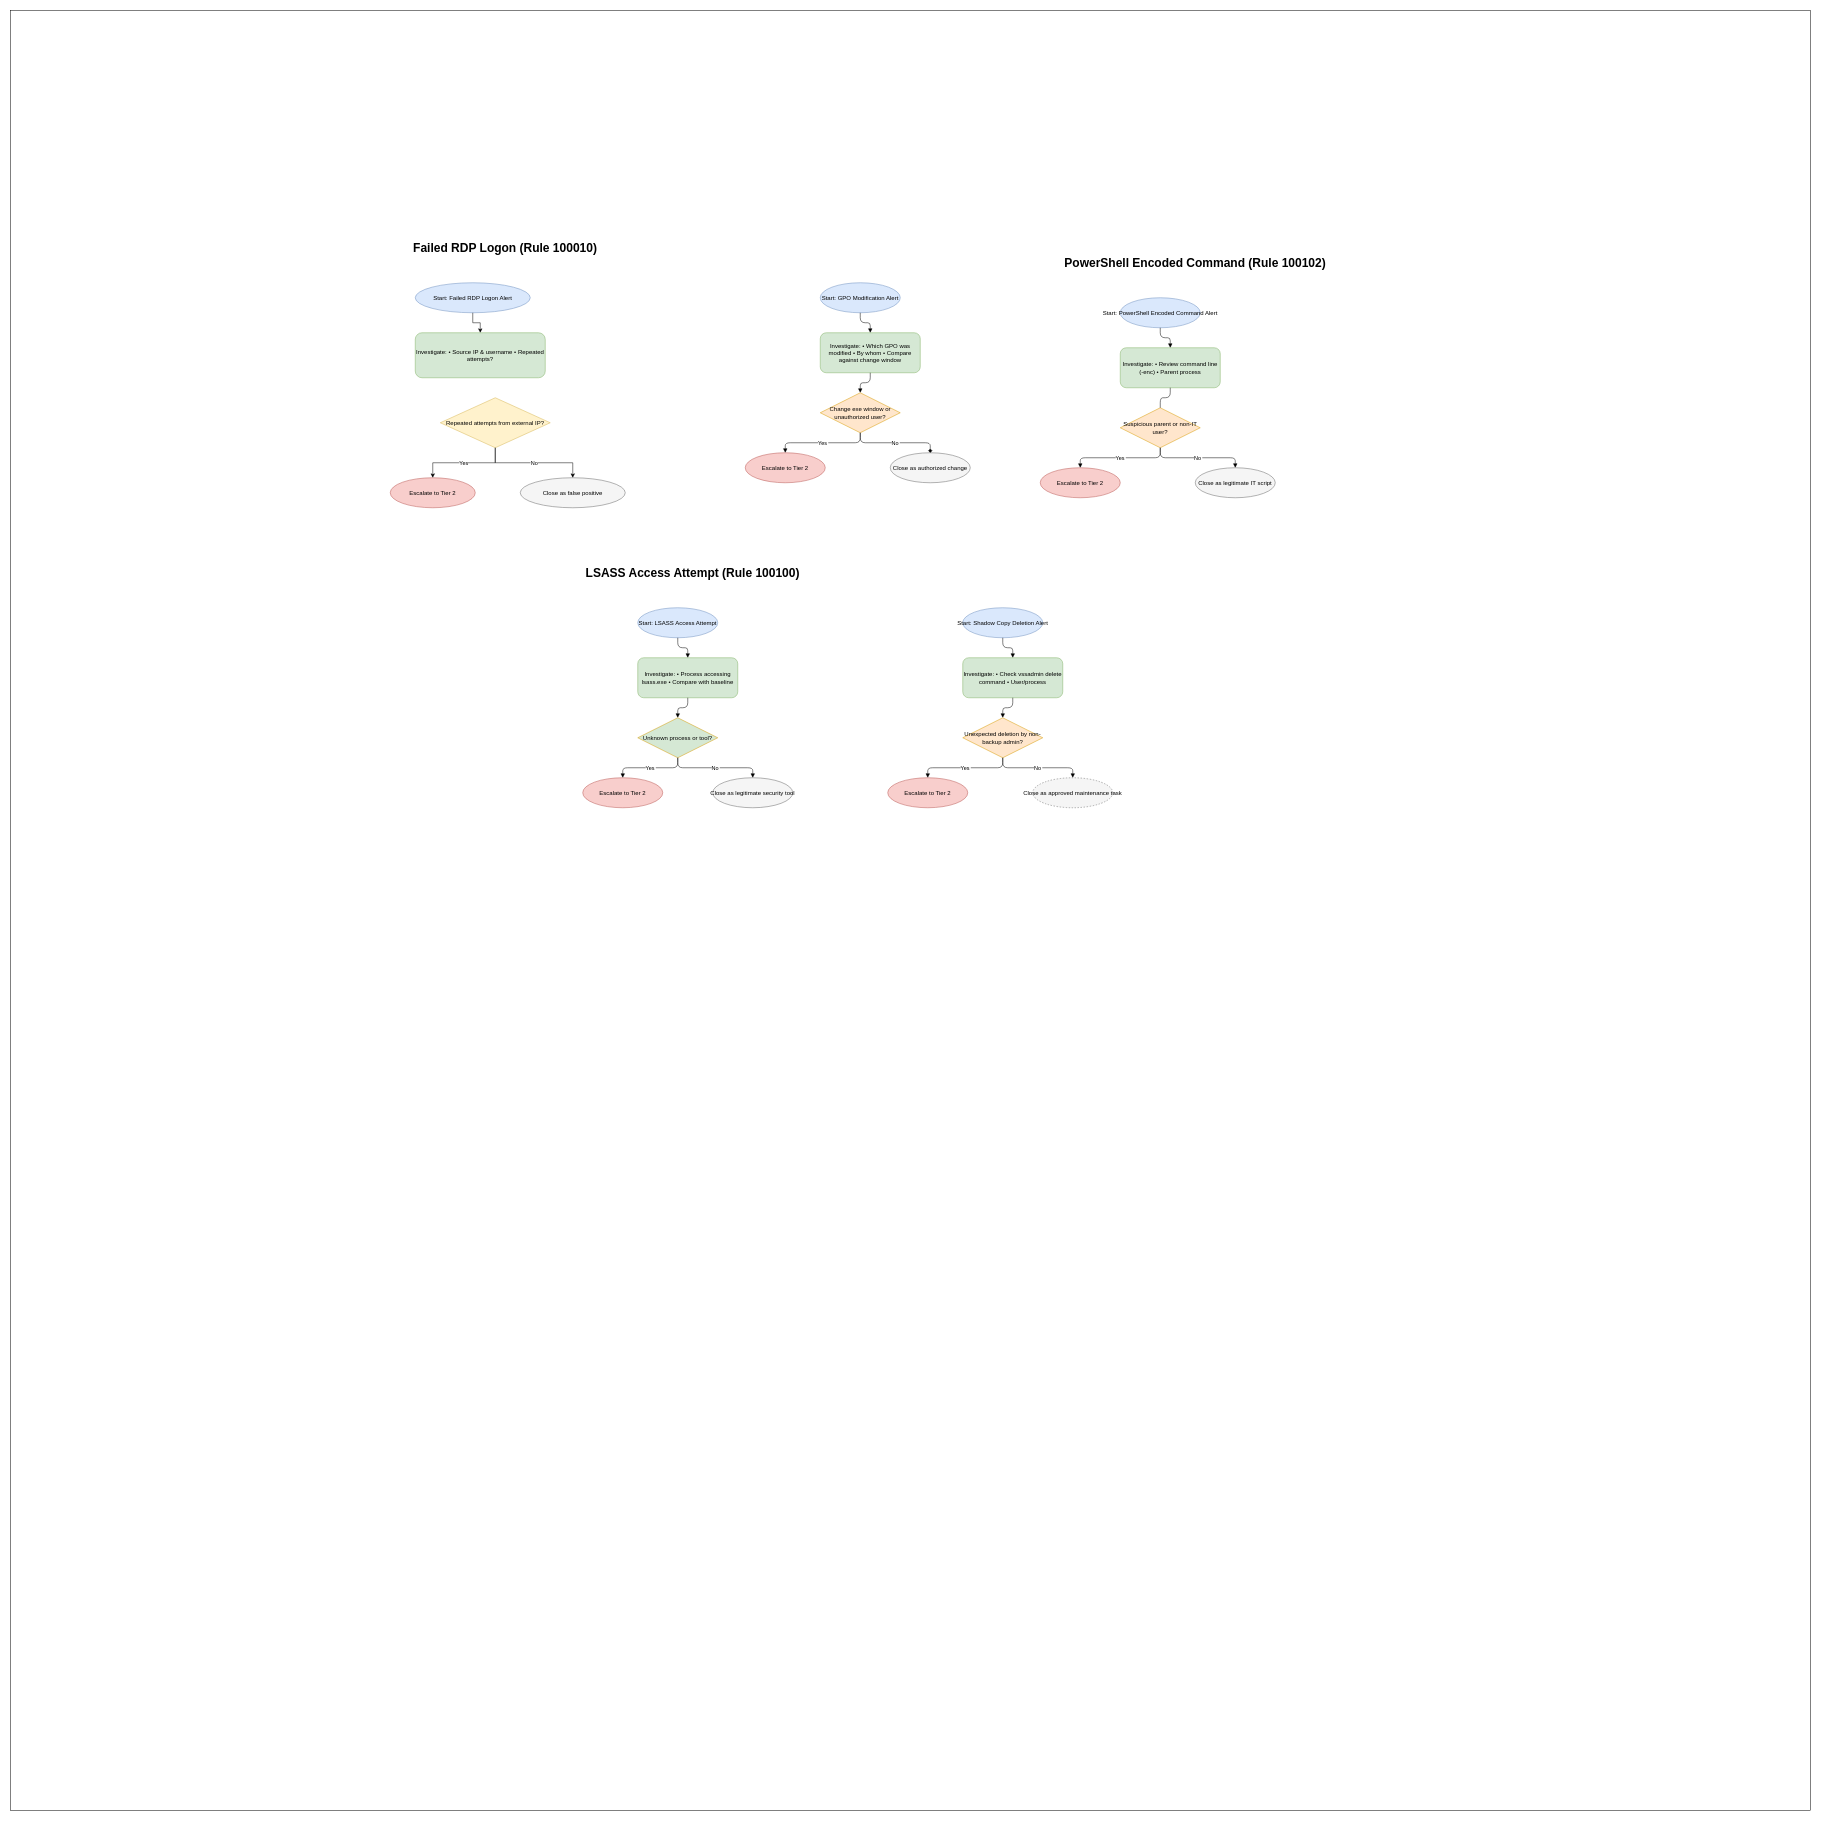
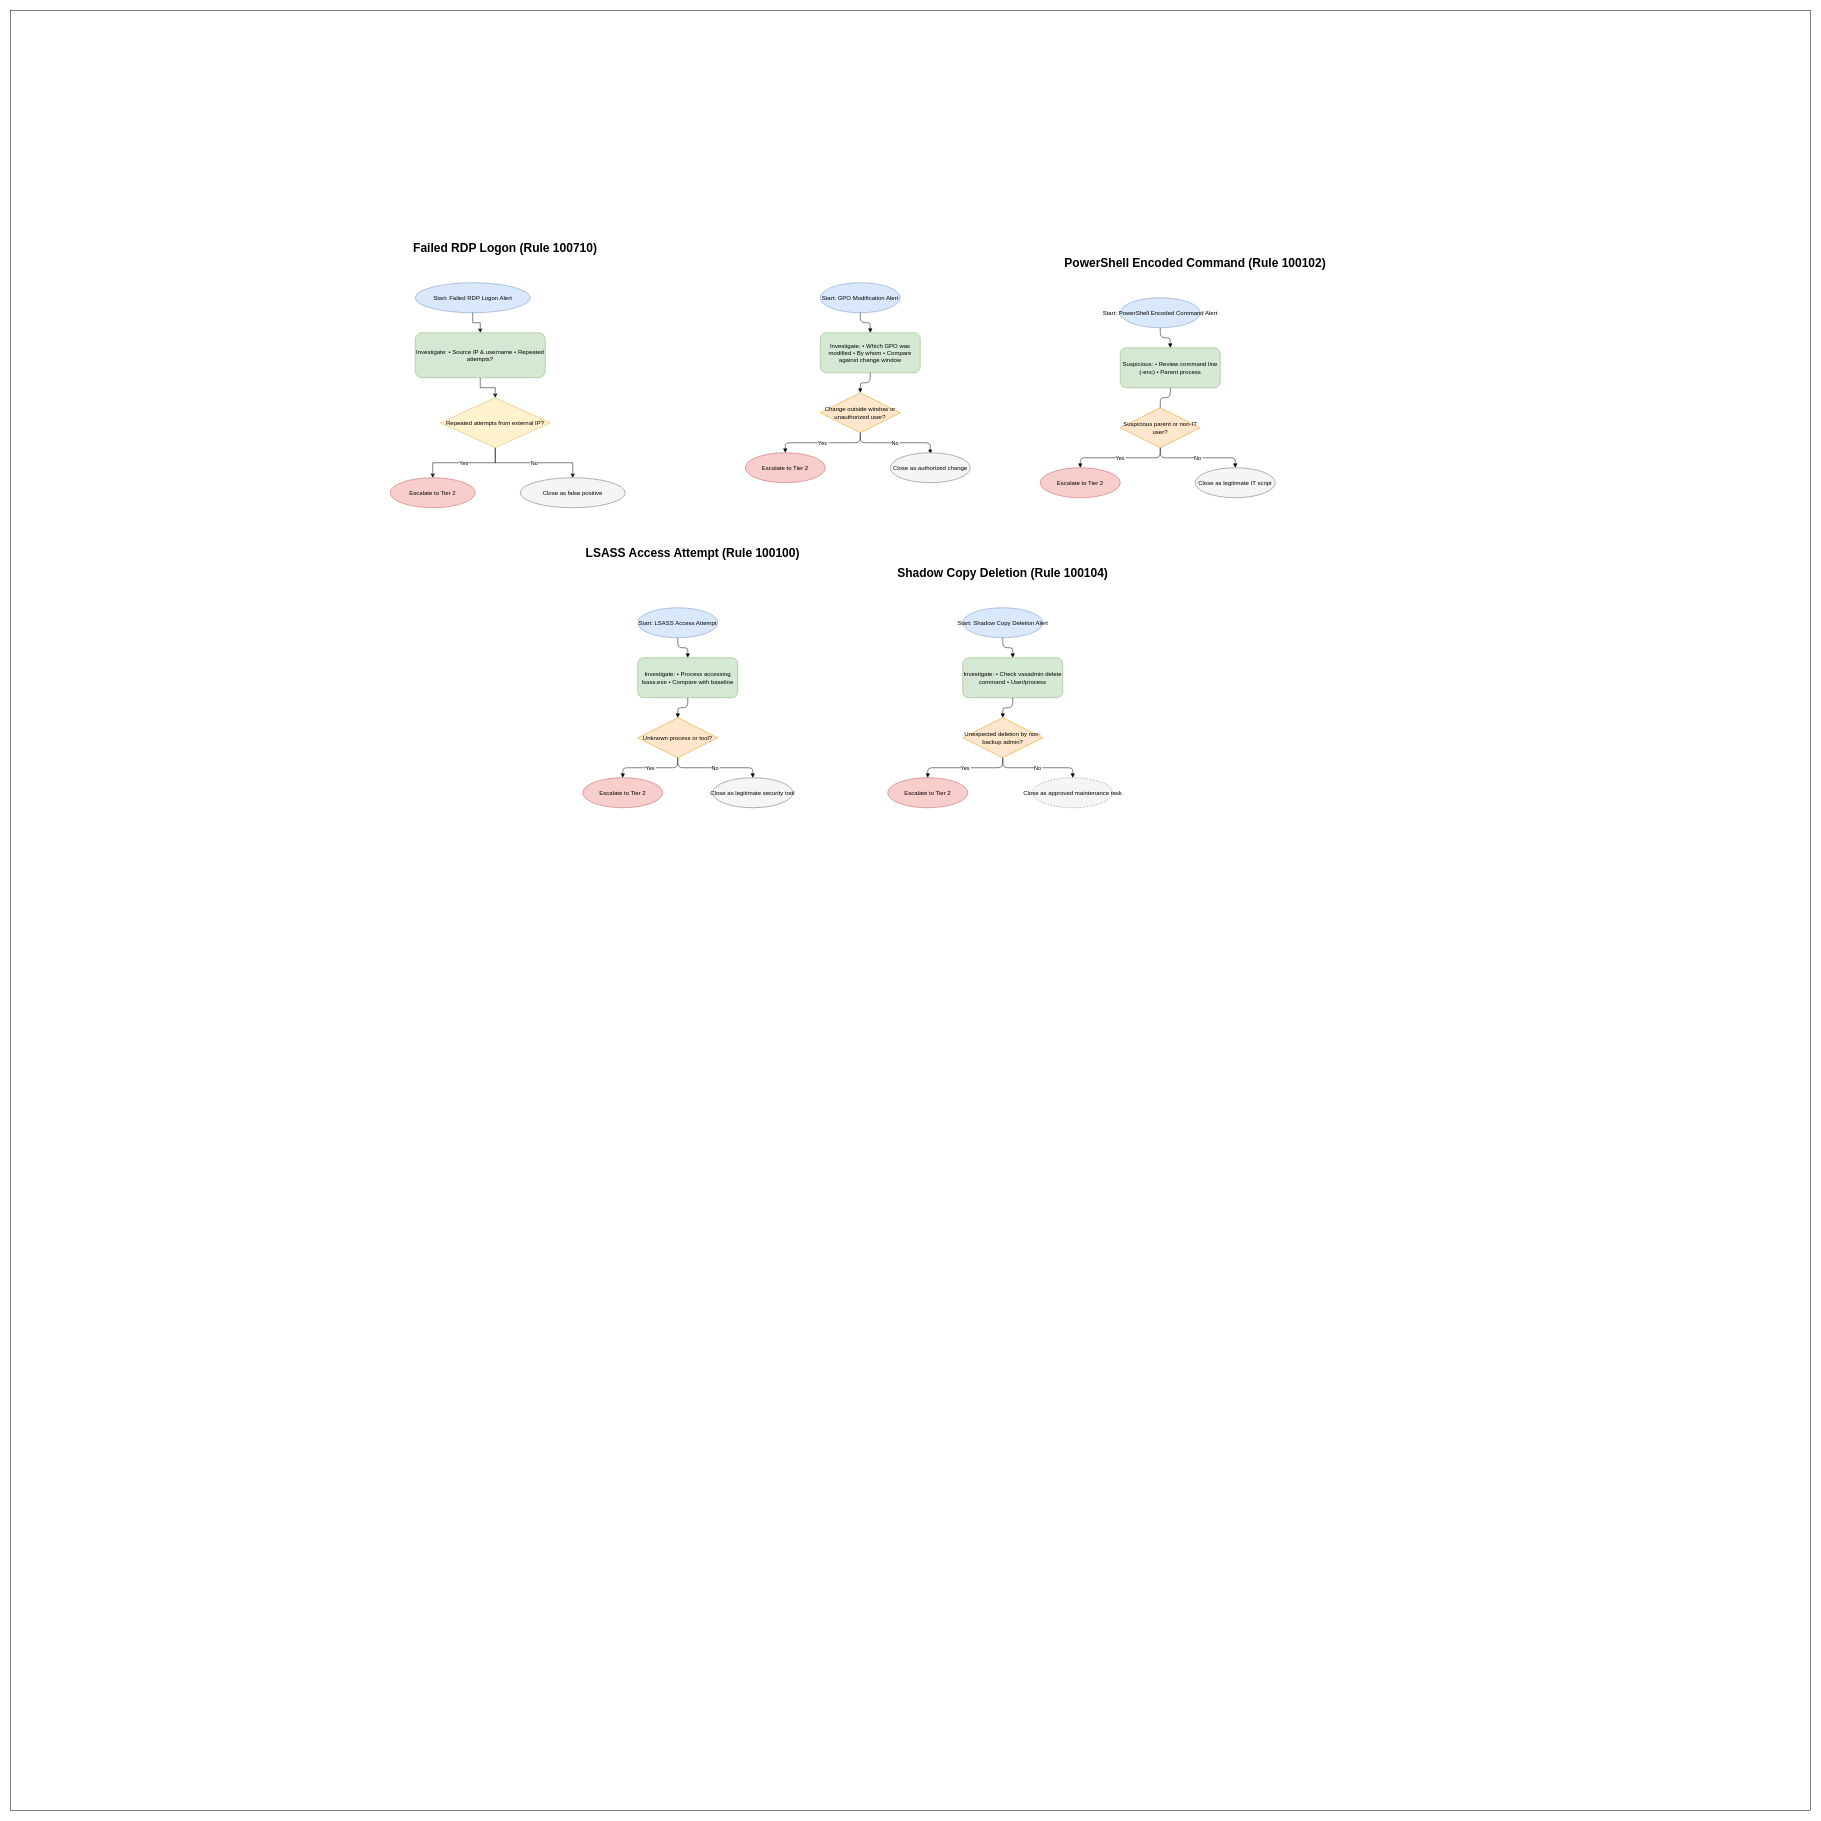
(505, 248) -> (505, 248)
(1170, 368) -> (1170, 368)
none -> (495, 393)
(860, 413) -> (860, 413)
(693, 573) -> (693, 553)
none -> (1003, 573)
(678, 738) -> (678, 738)
